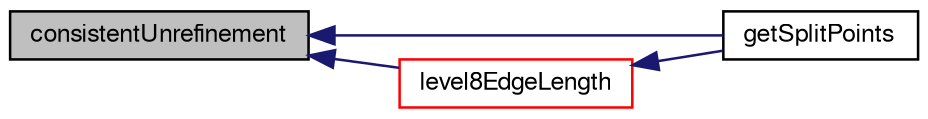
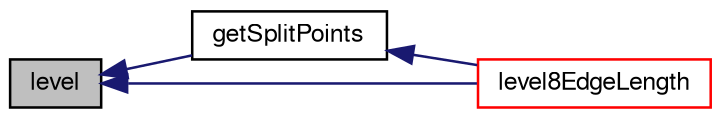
(159, 35) -> (56, 83)
(691, 56) -> (445, 60)
